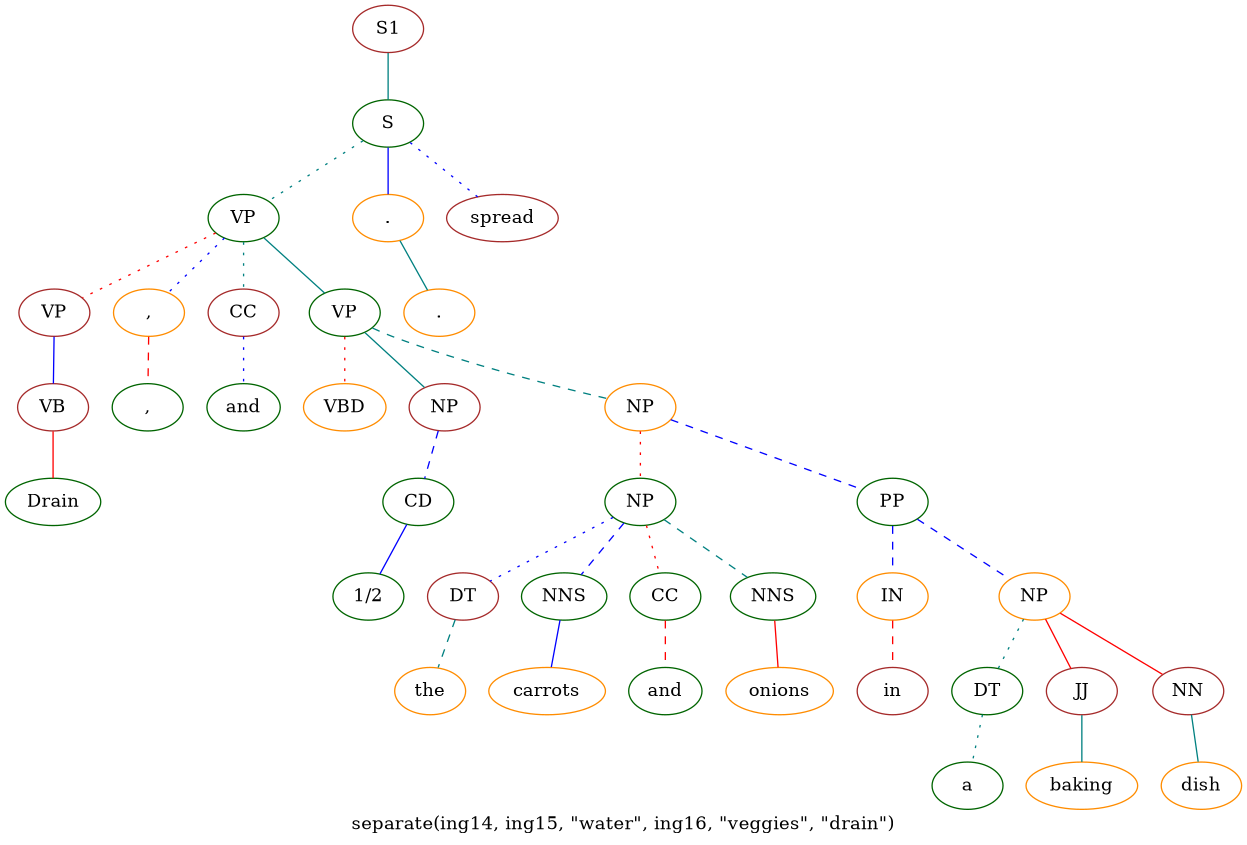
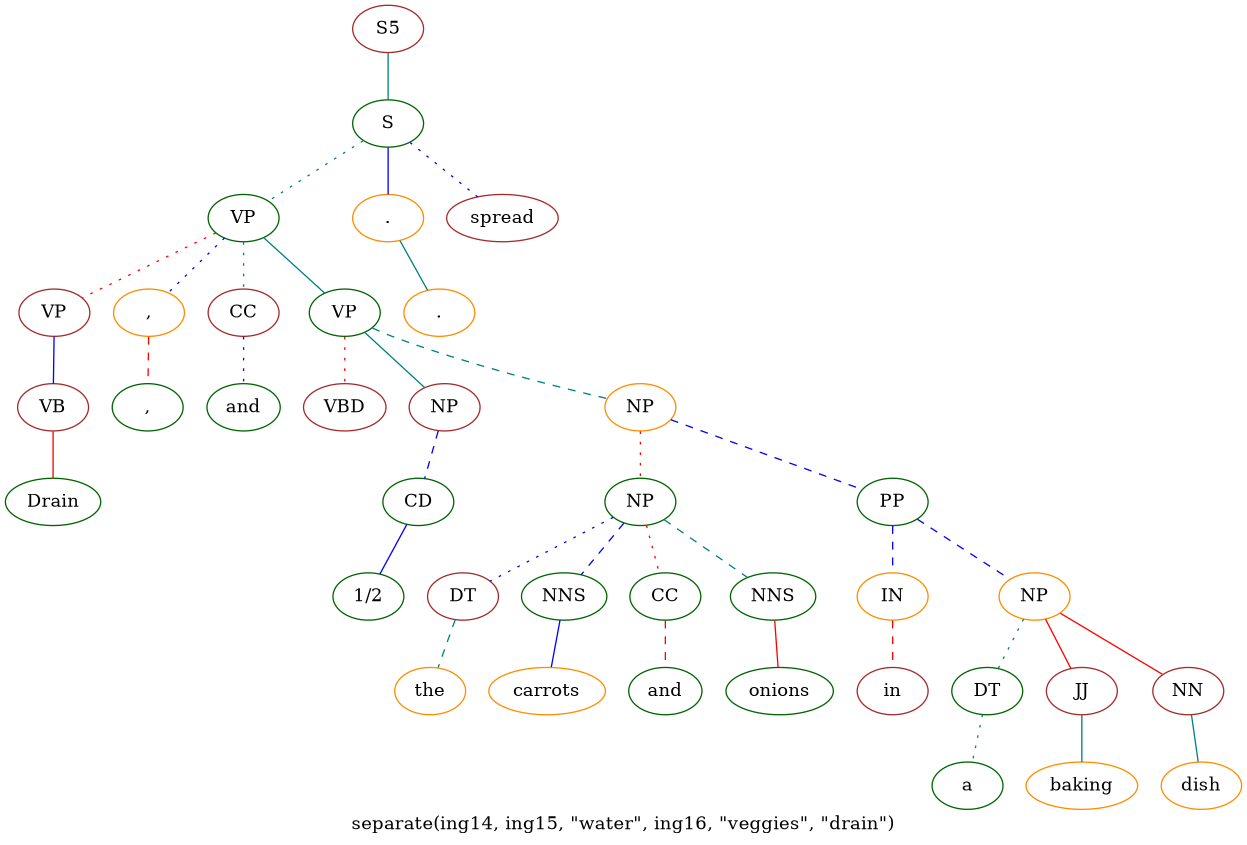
(388, 29) -> (388, 29)
(345, 407) -> (345, 407)
(780, 691) -> (780, 691)
